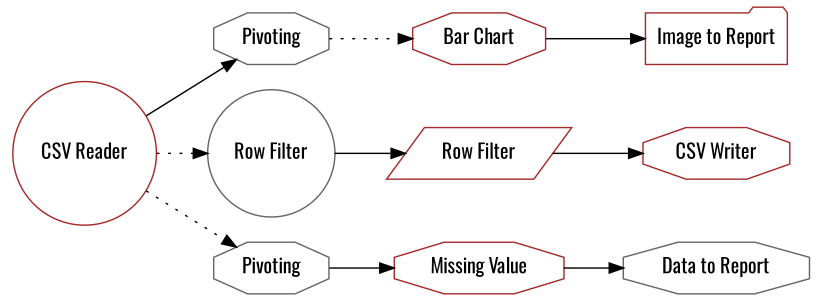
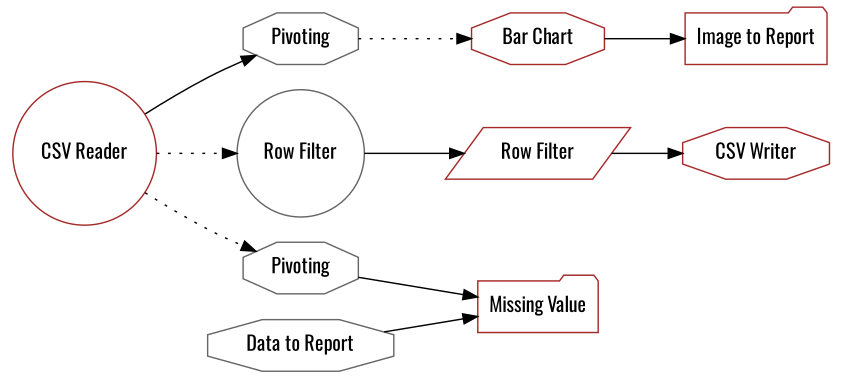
(479, 268) -> (538, 307)
(586, 268) -> (424, 325)
